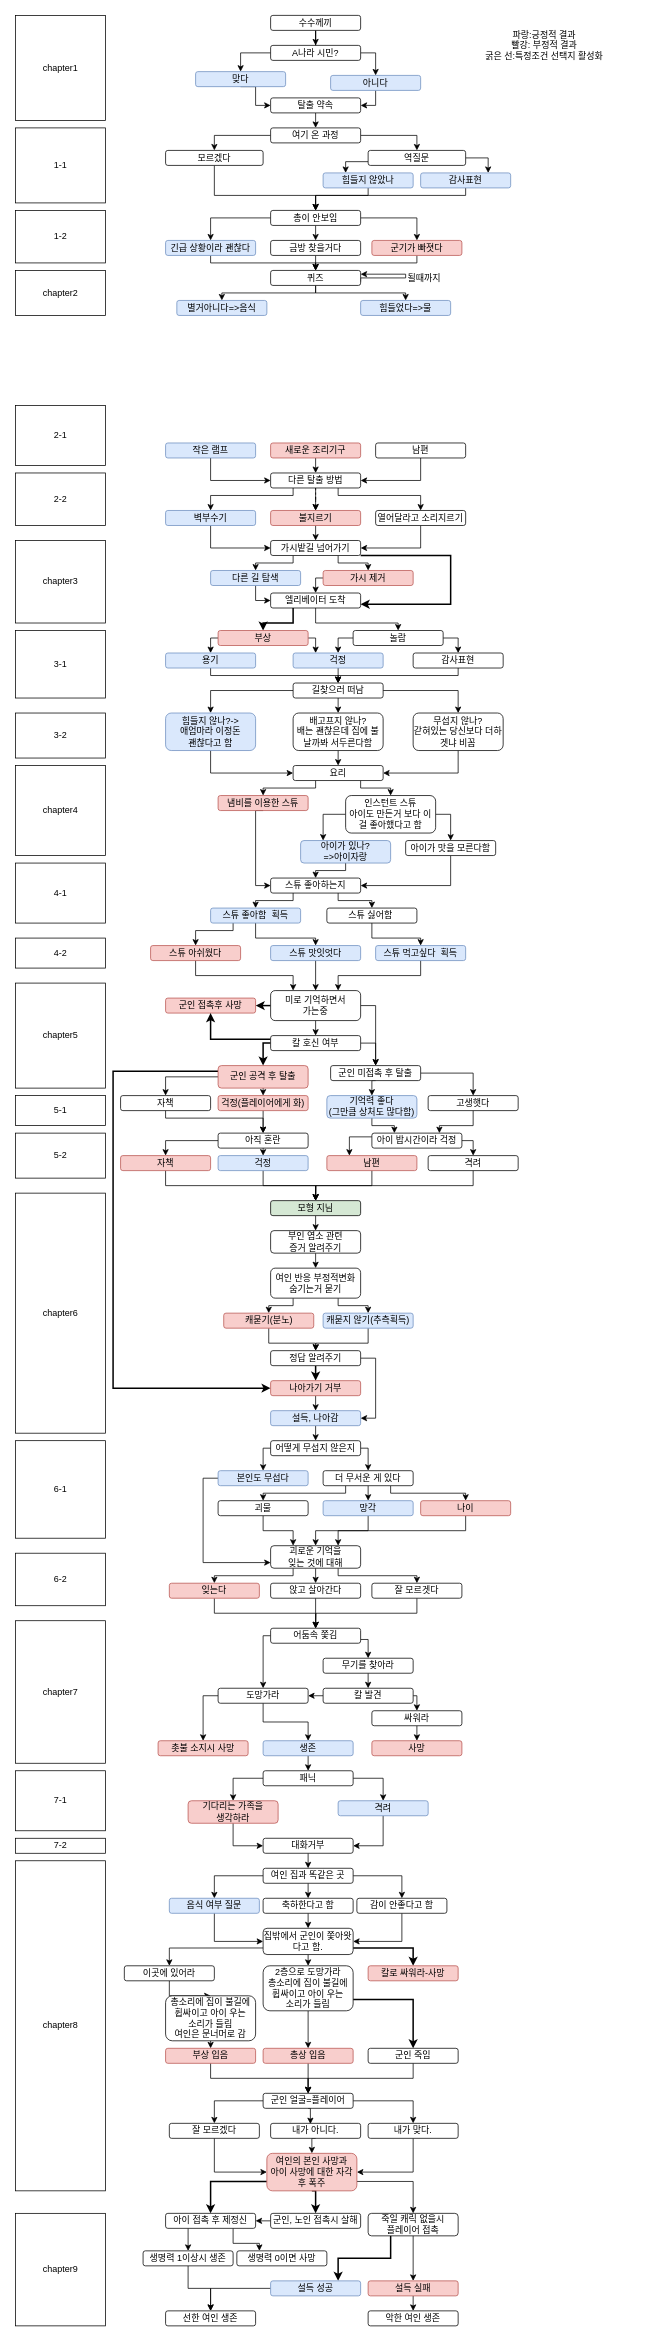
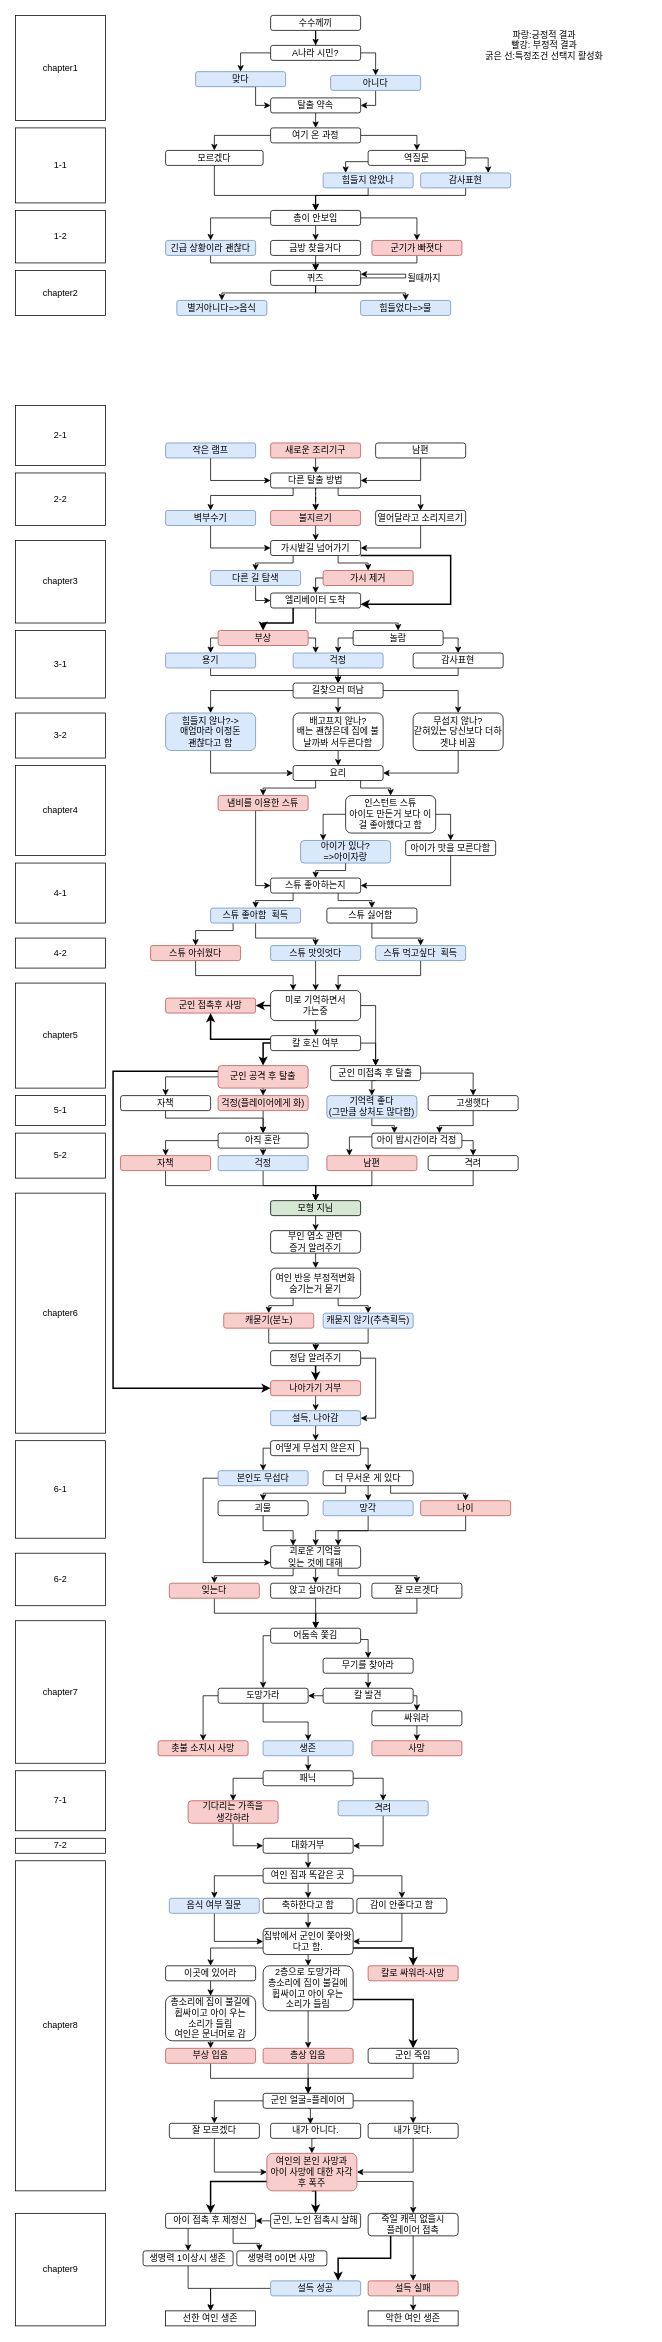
(169, 1973) -> (210, 1973)
(210, 2318) -> (210, 2318)
(413, 2318) -> (413, 2318)
